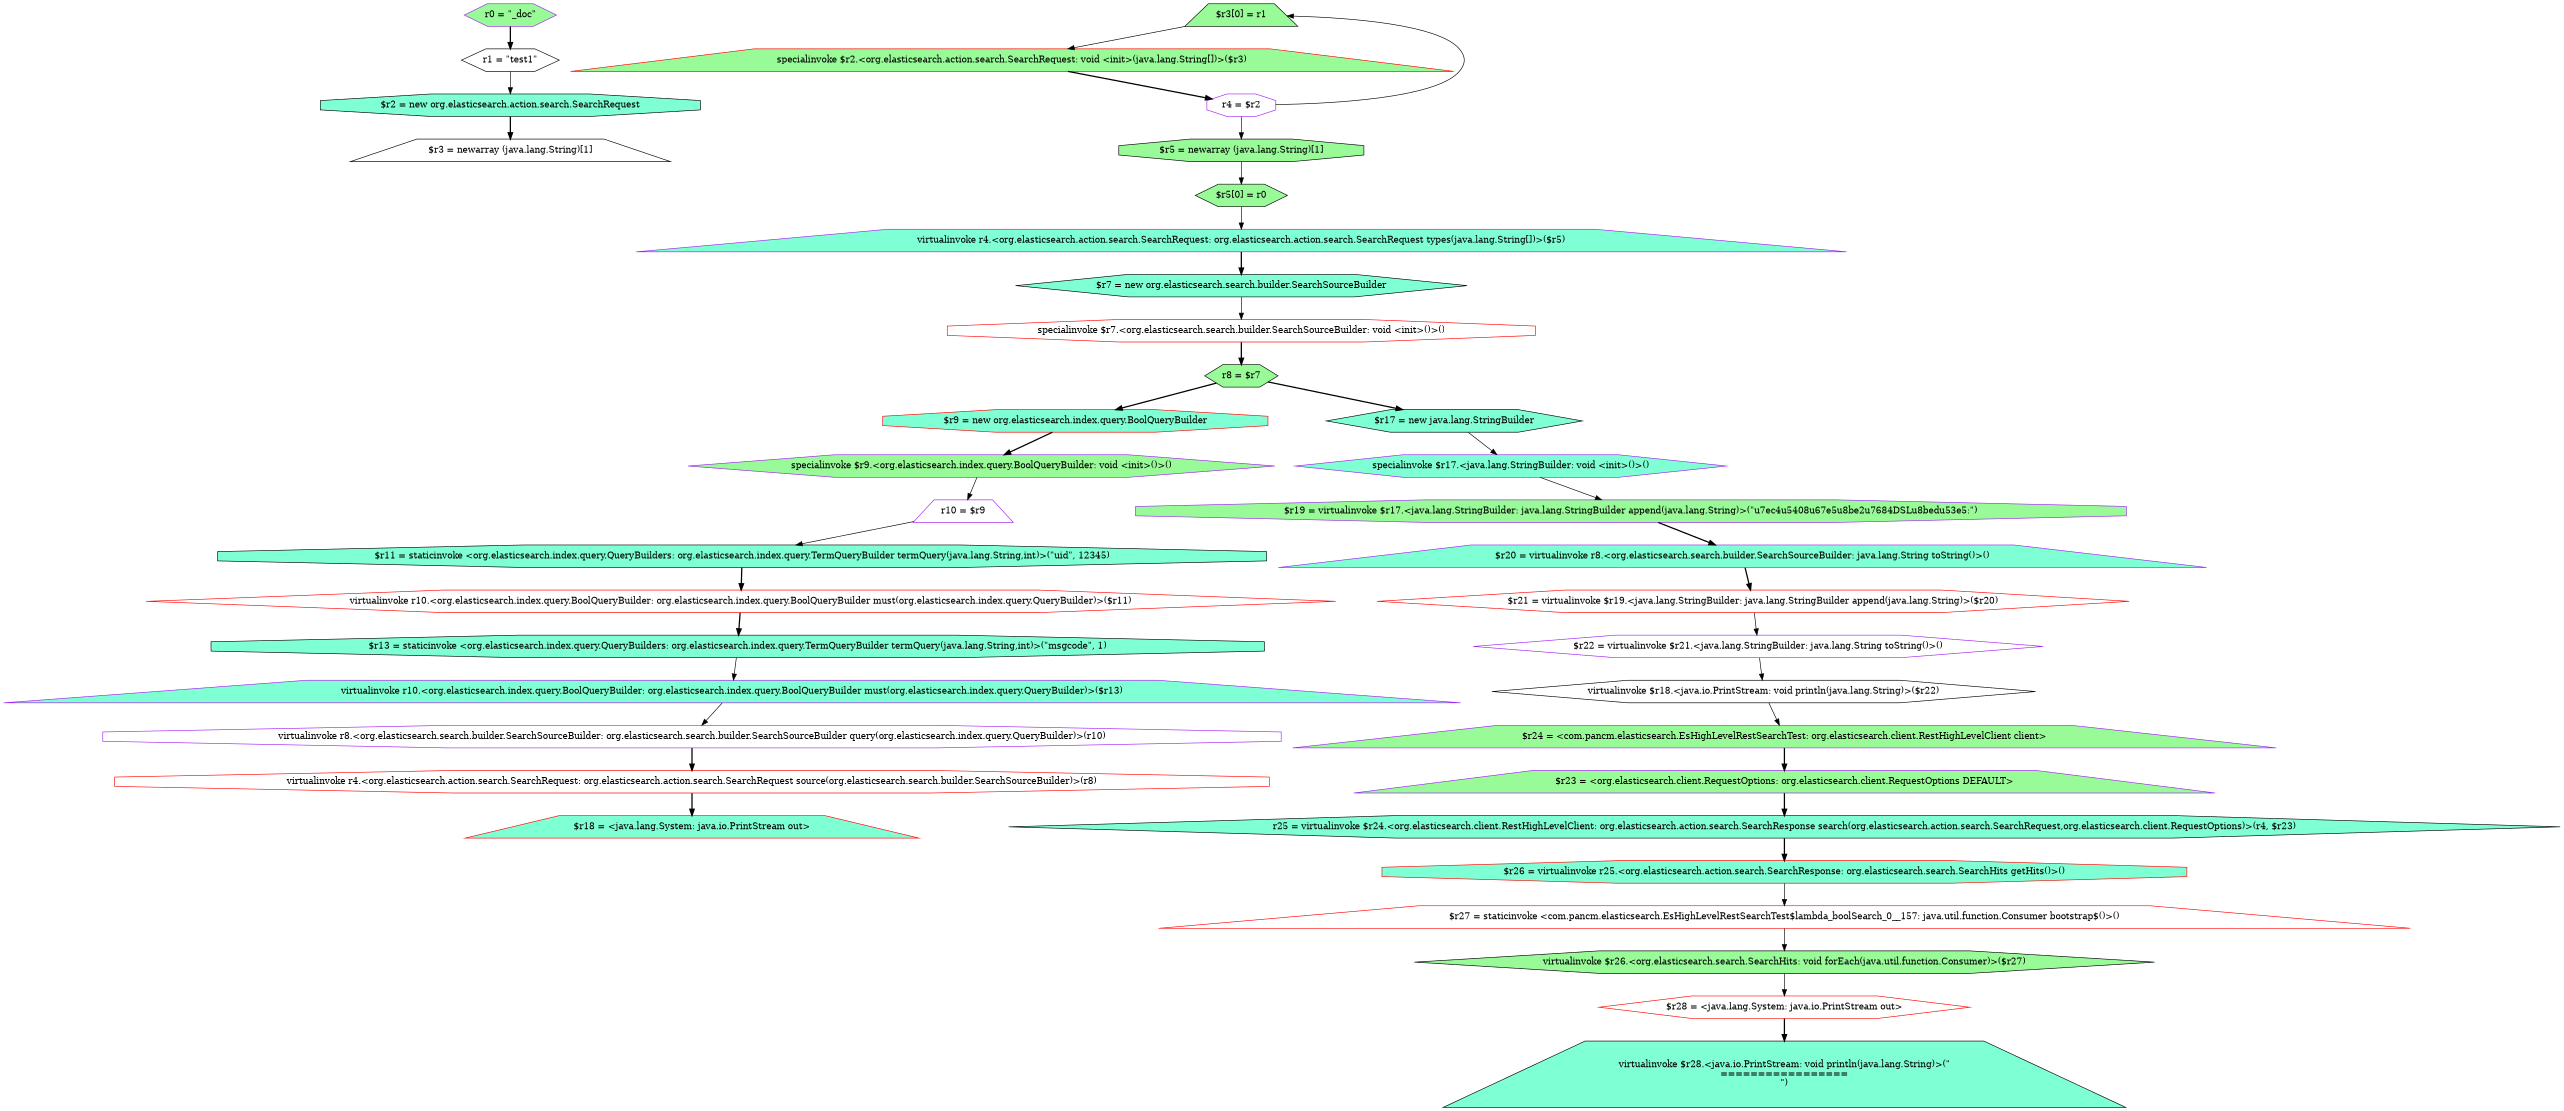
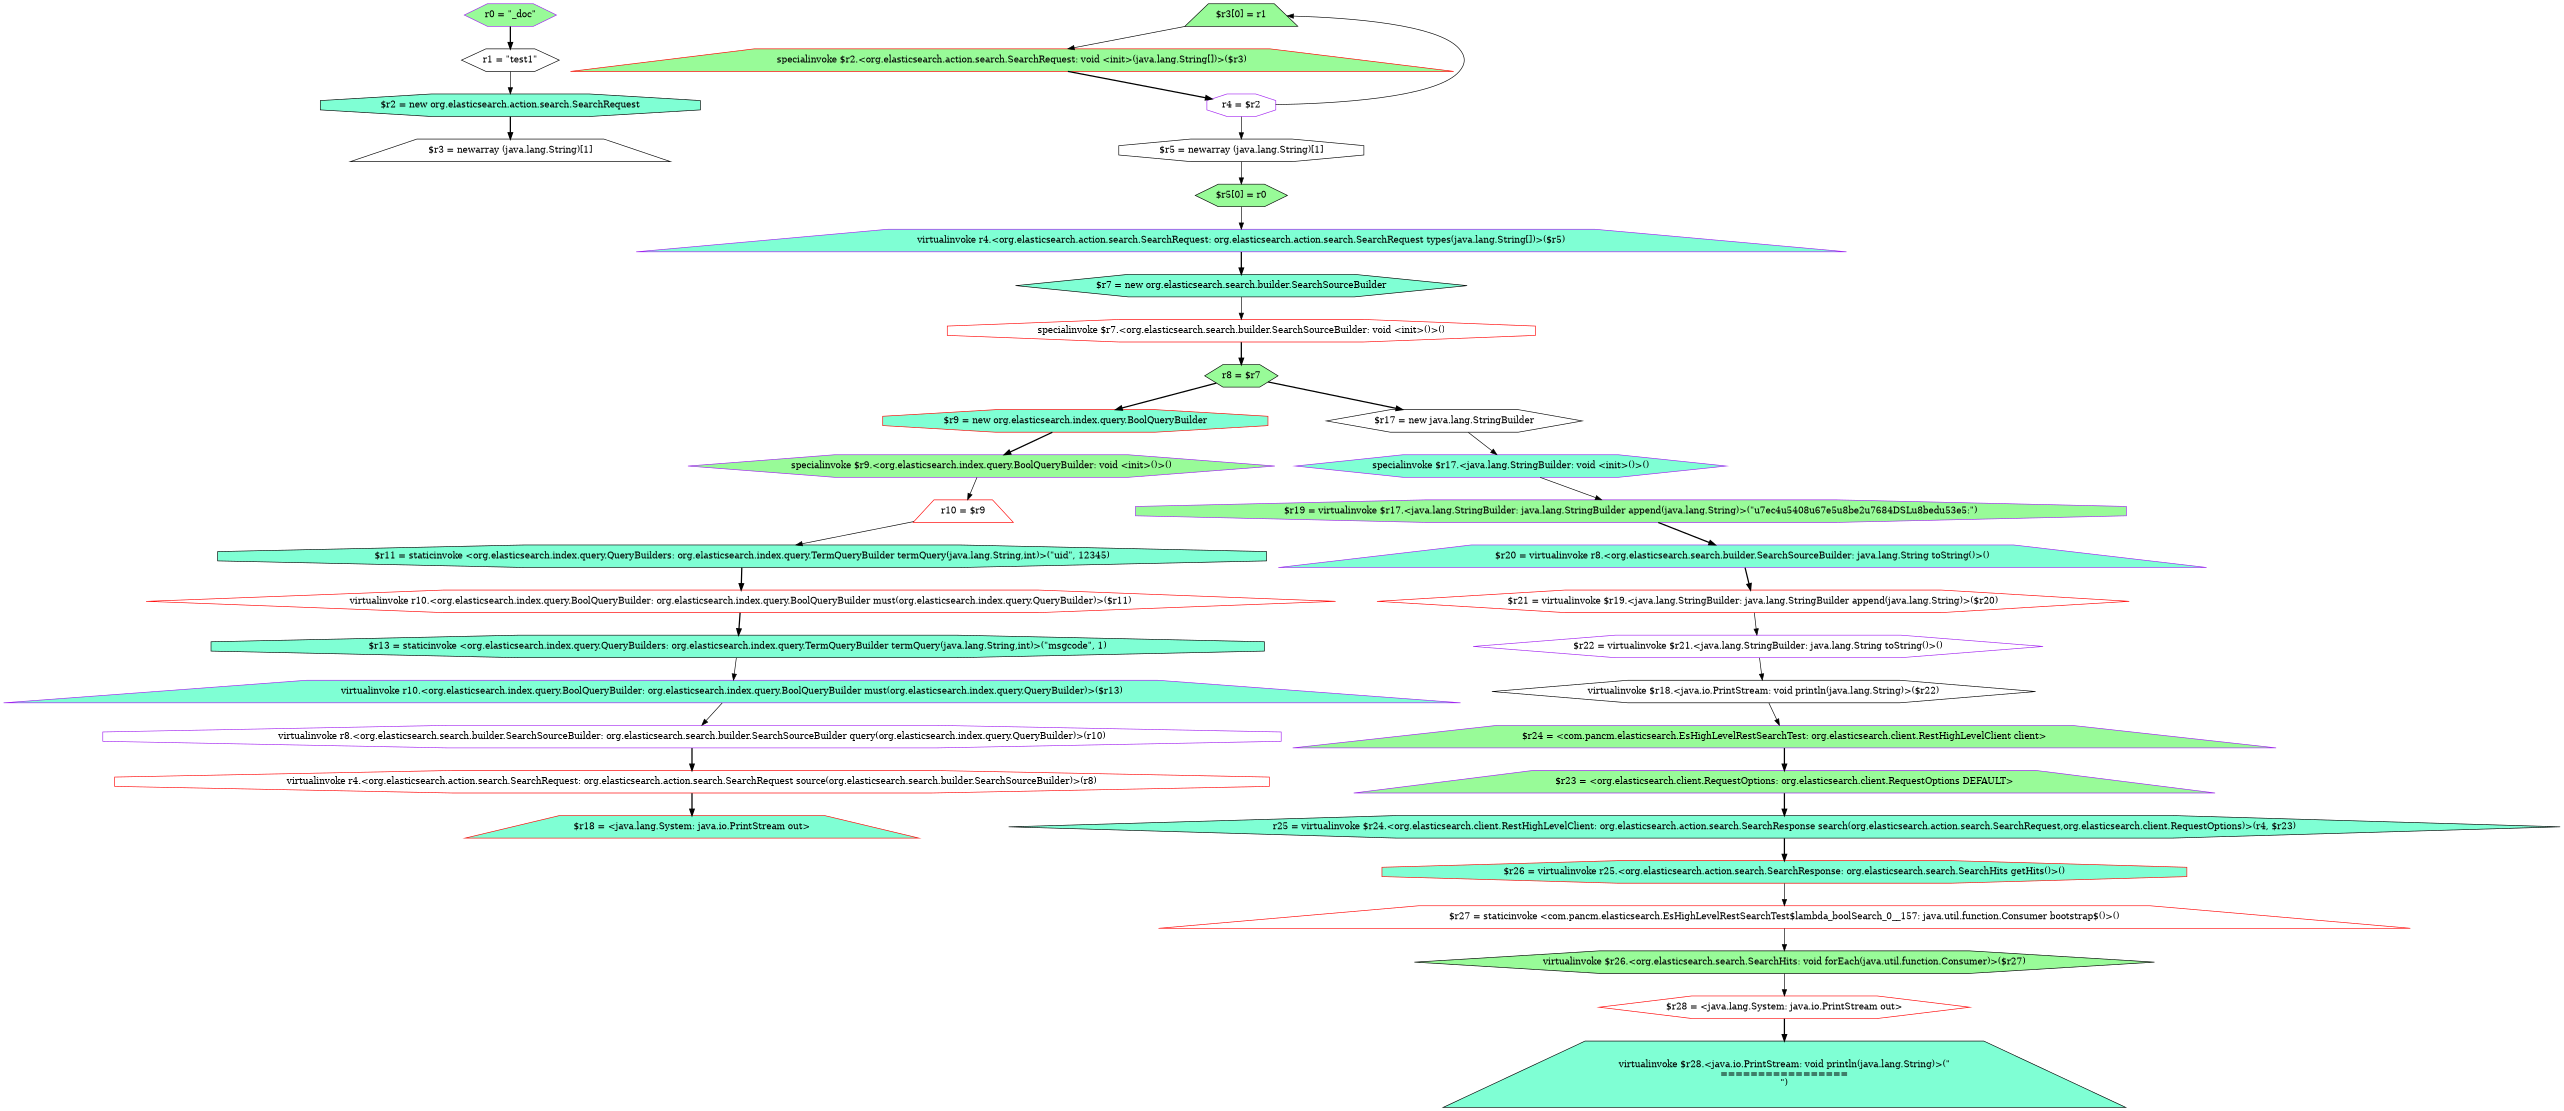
(1241, 150) -> (1241, 150)
(1454, 421) -> (1454, 421)
(963, 511) -> (963, 511)
